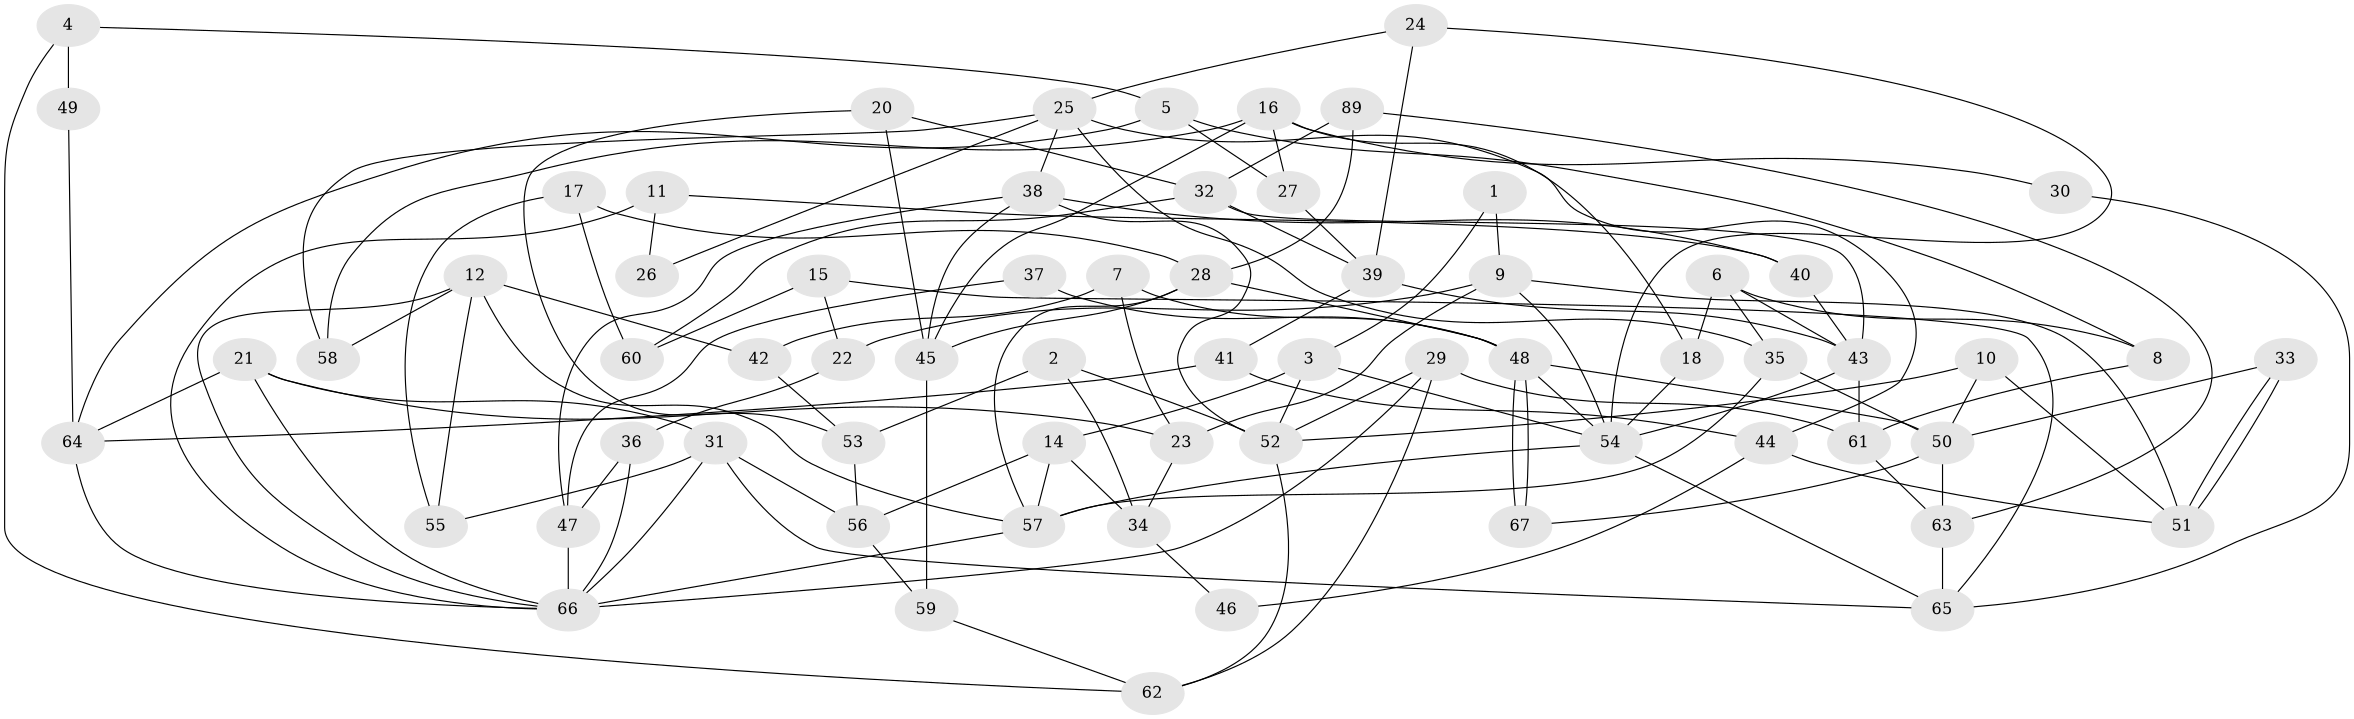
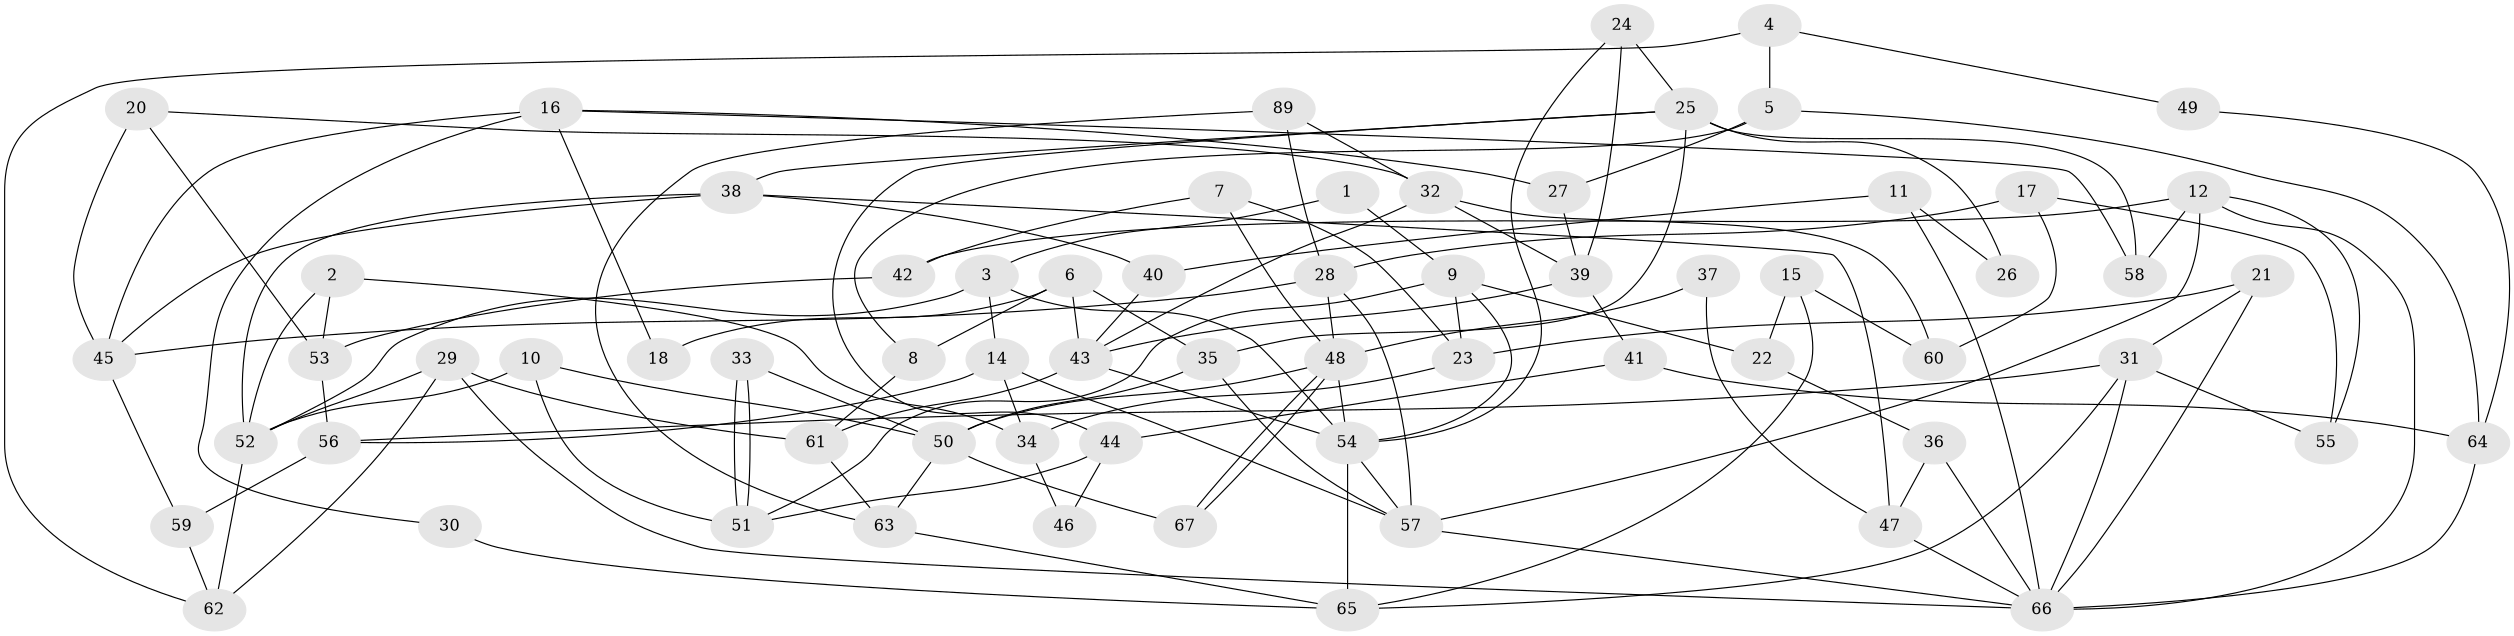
(1656, 397) -> none
(159, 401) -> none
